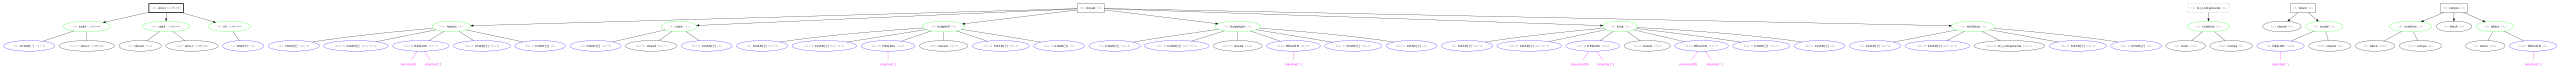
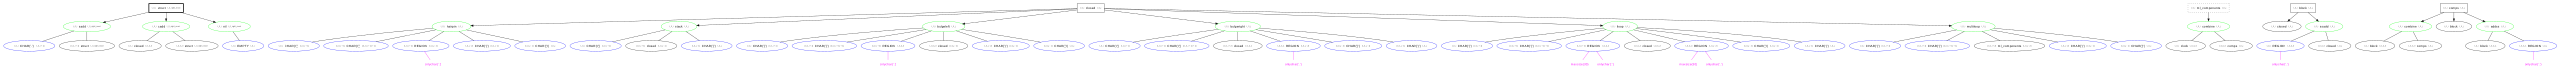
(408, 64) -> none
